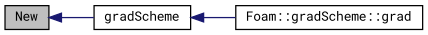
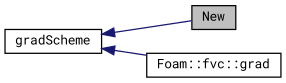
(78, 18) -> (153, 27)
(329, 18) -> (214, 65)
